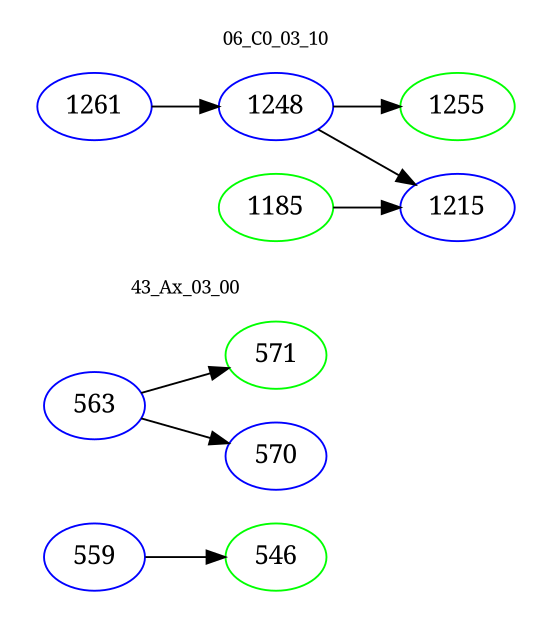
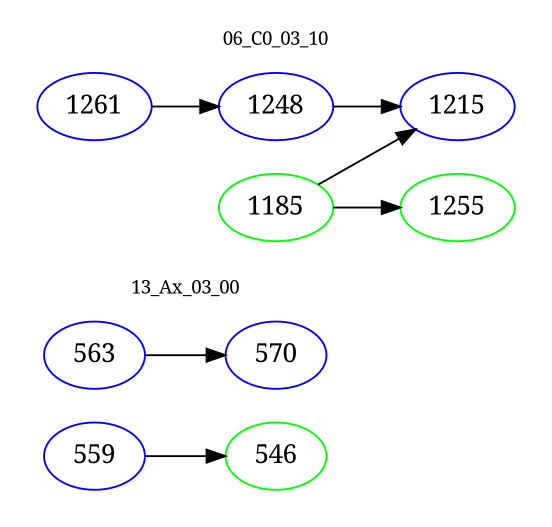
(357, 107) -> (357, 208)
(185, 289) -> (185, 289)
(276, 355) -> none
